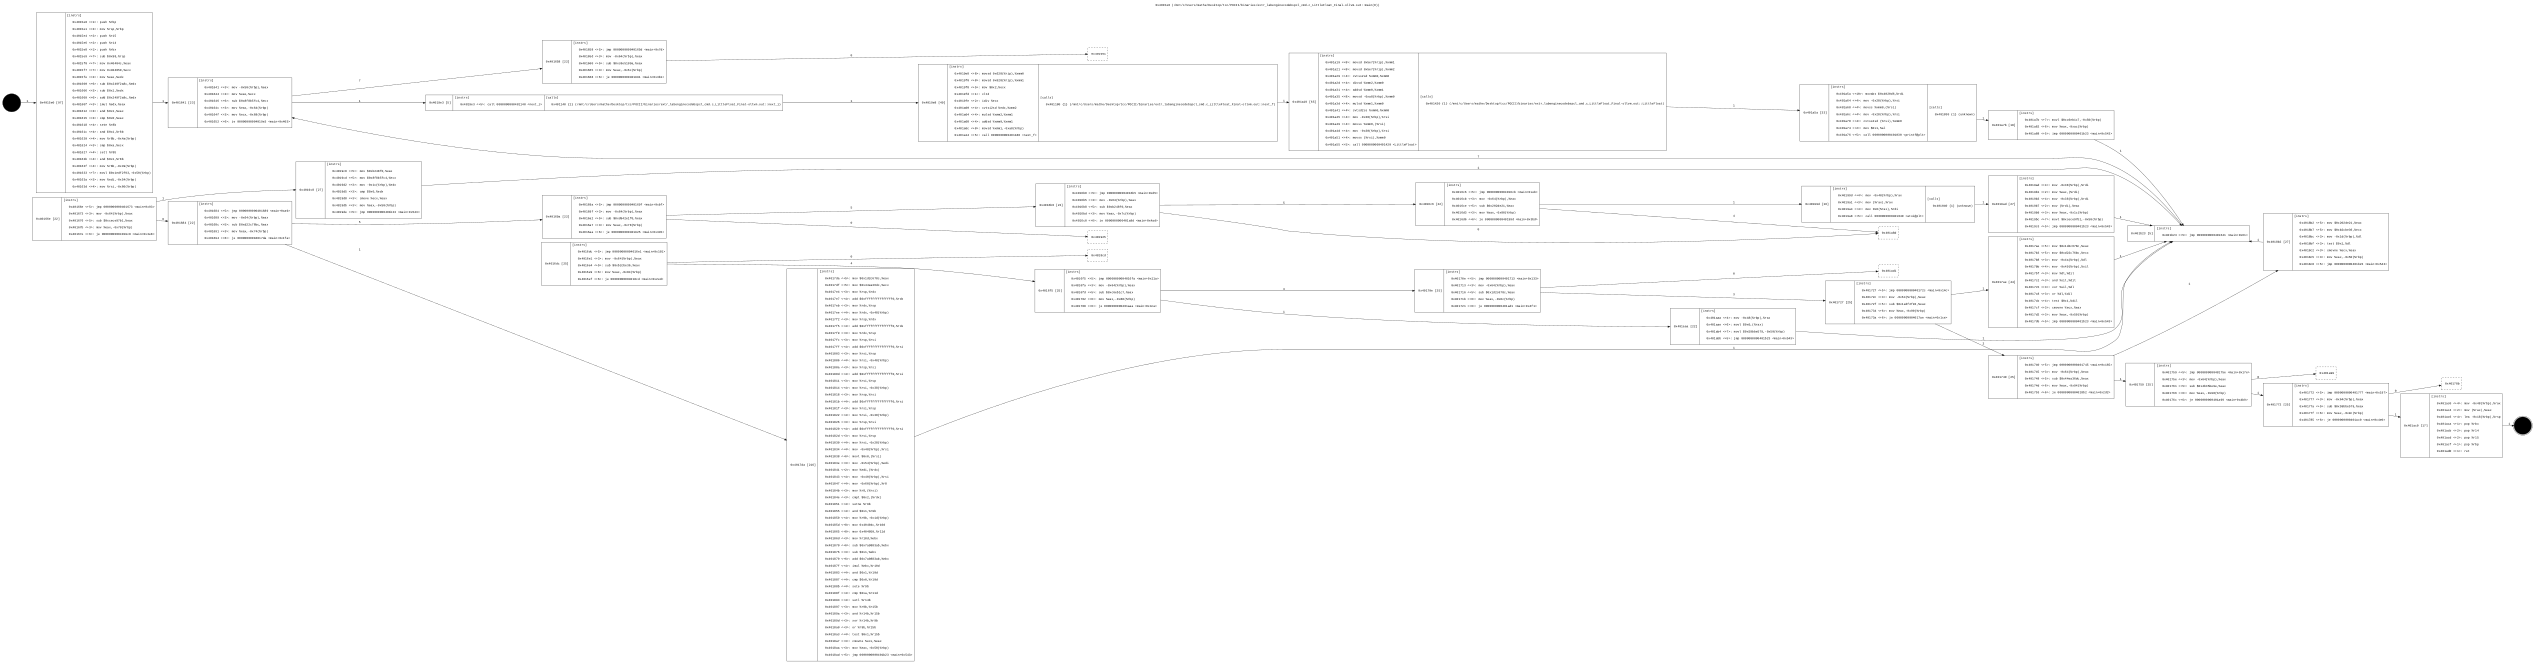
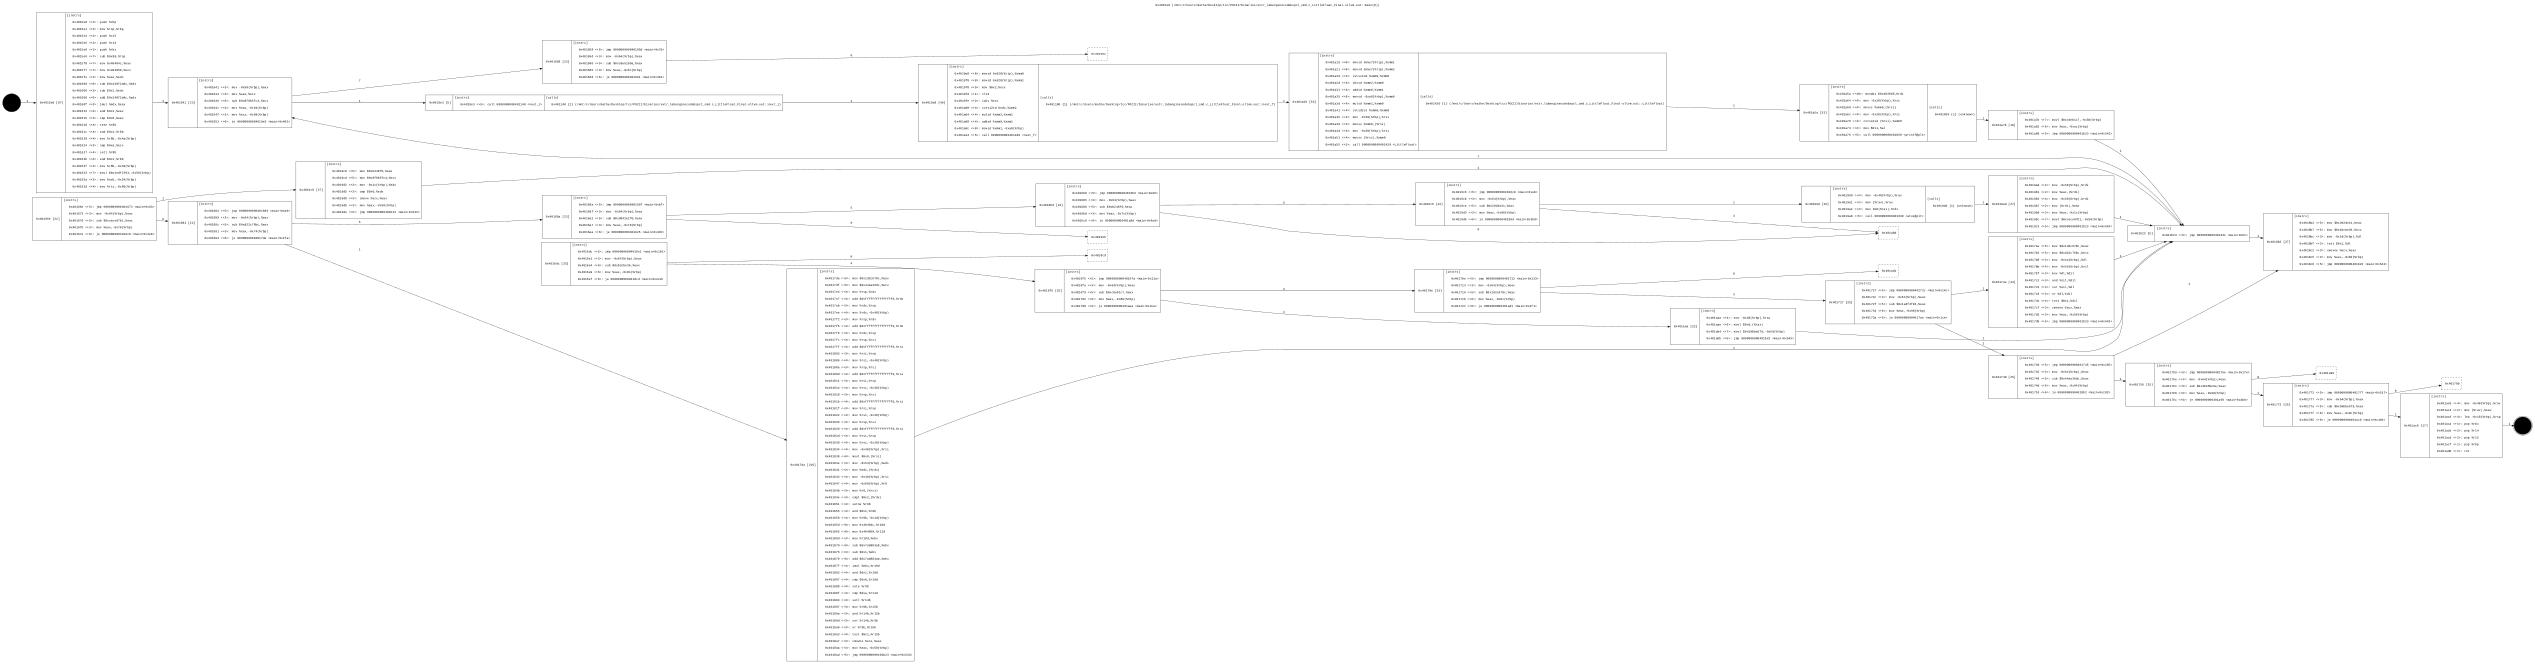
(2257, 242) -> (2255, 238)
